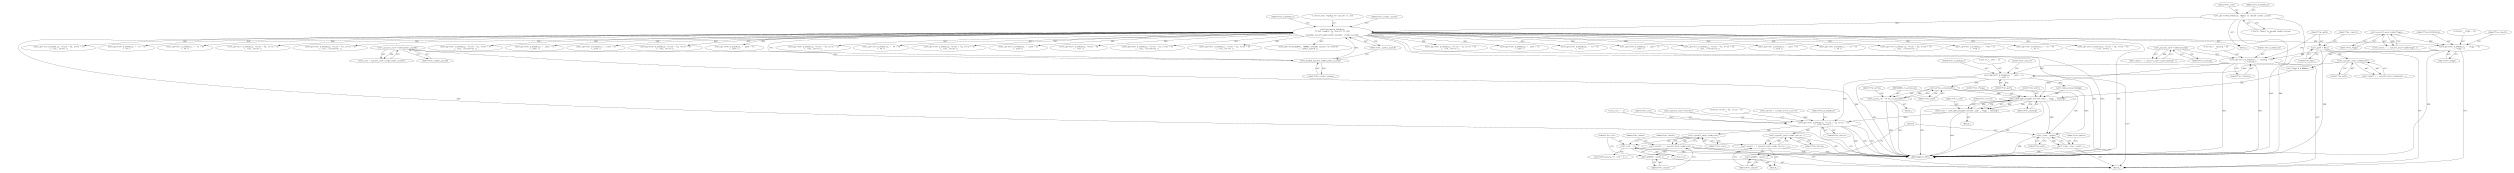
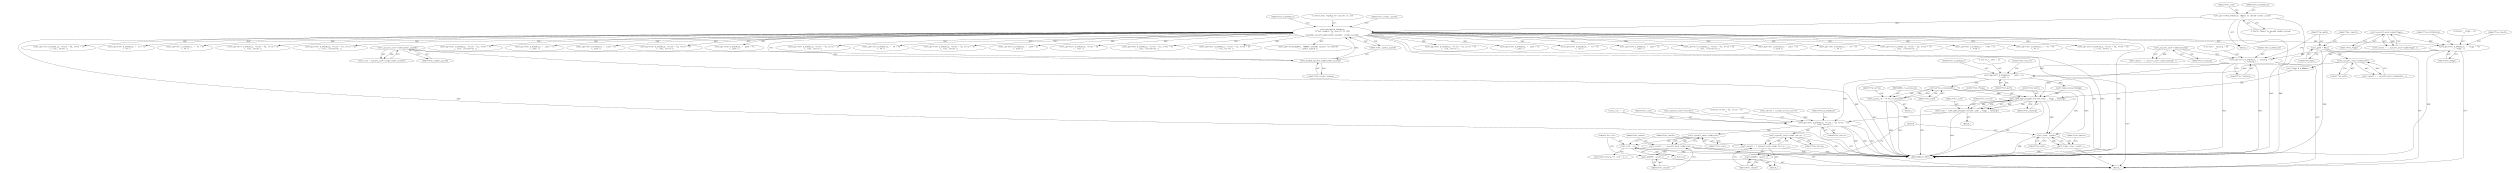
(2167, 56) -> none
